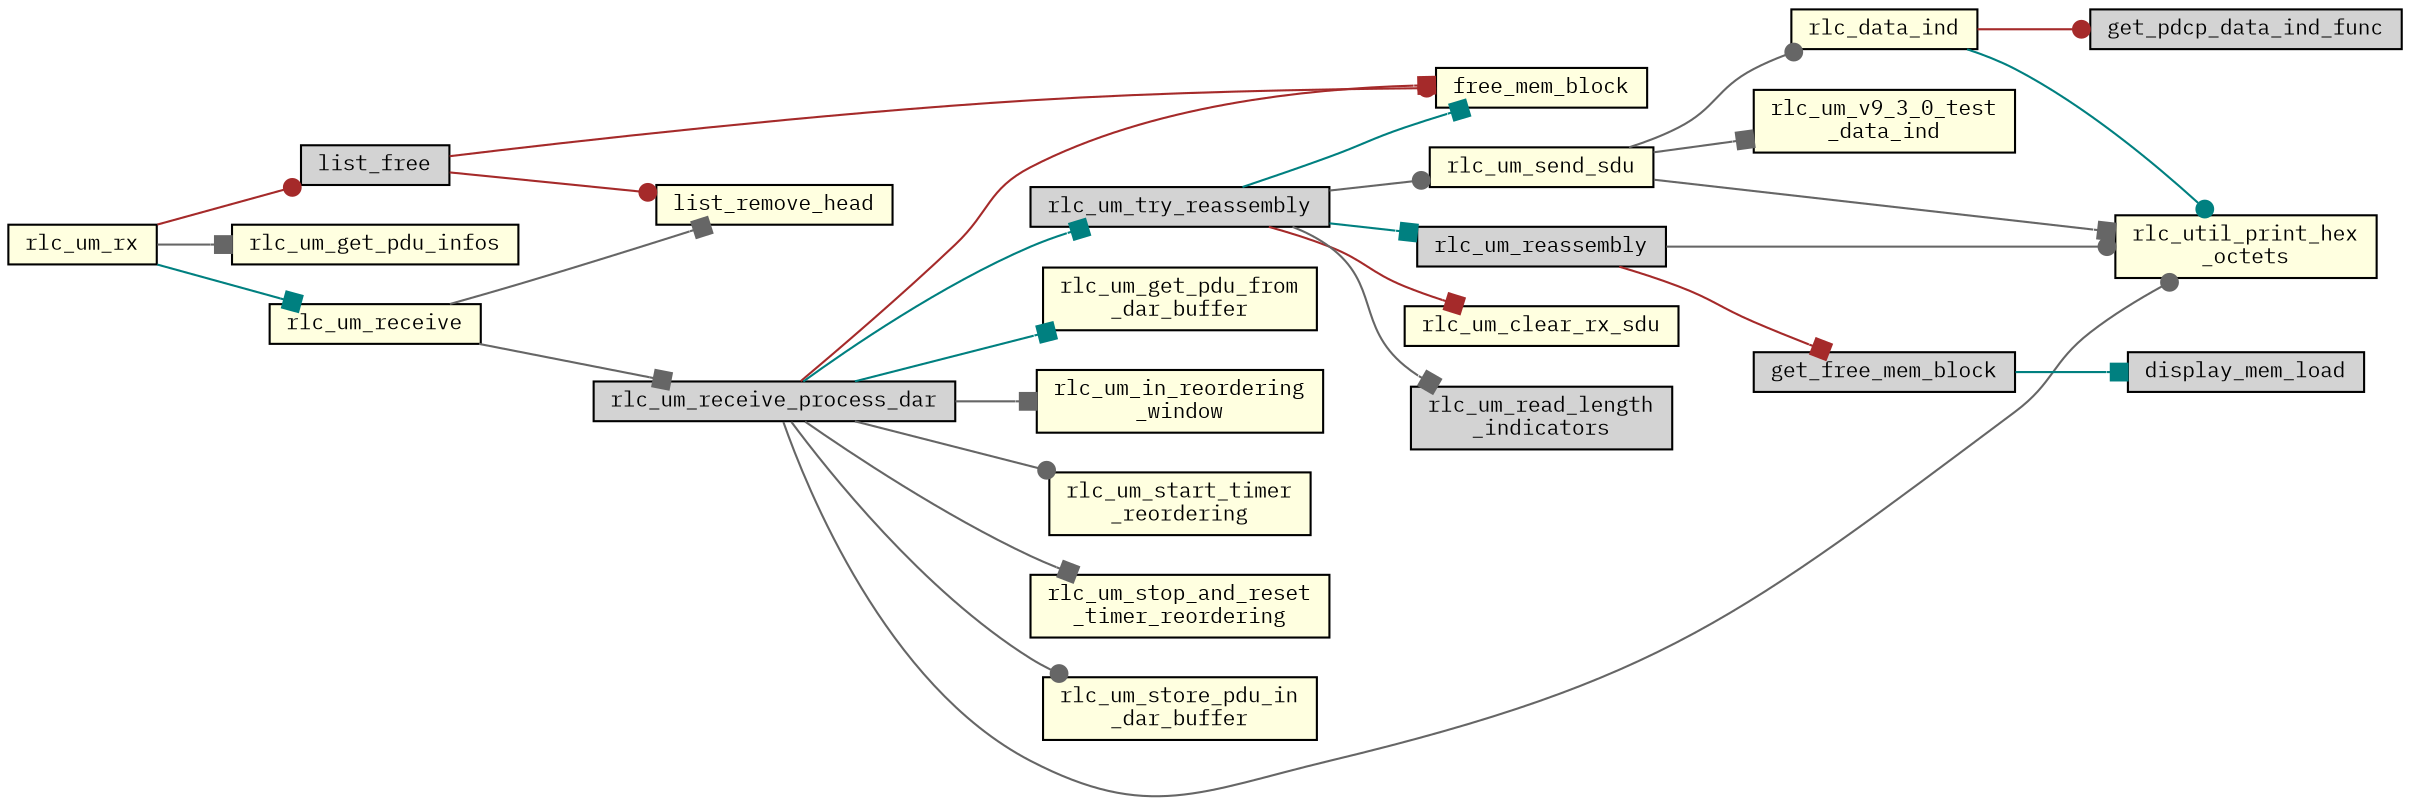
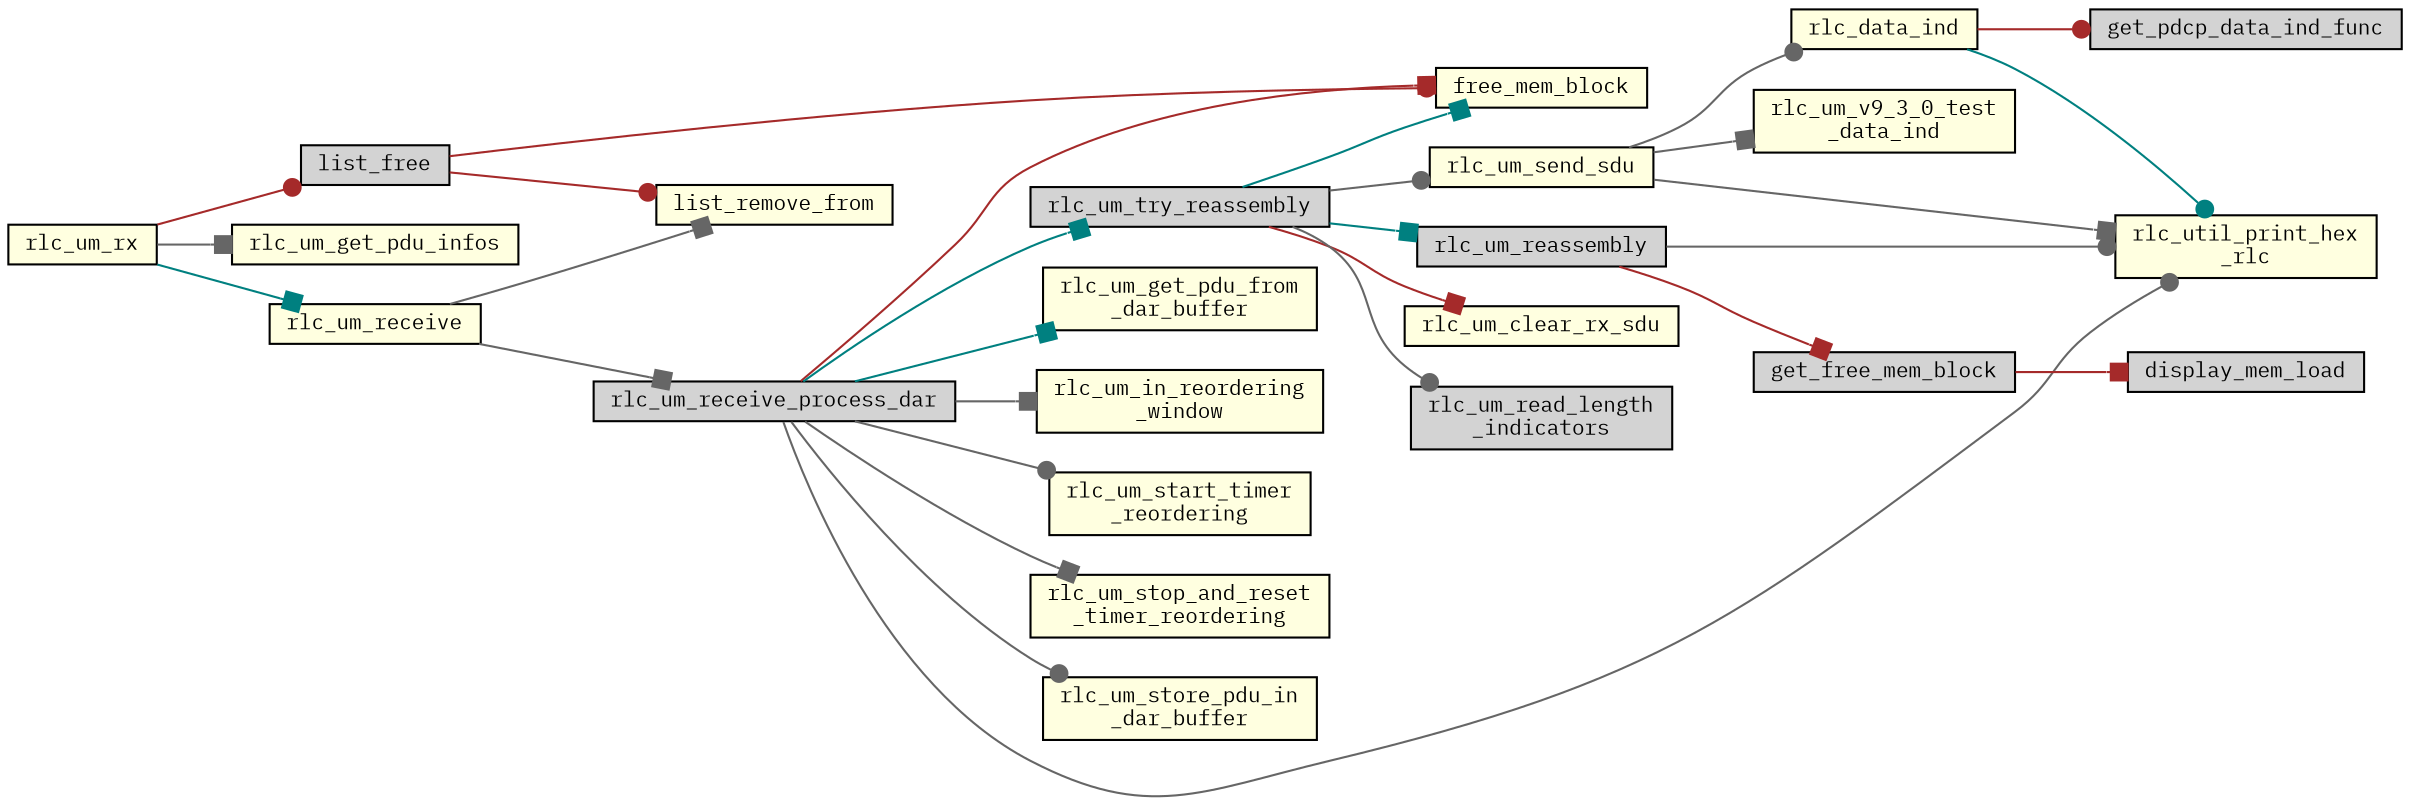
(774, 205) -> (774, 205)
(2246, 247) -> (2246, 247)
(1364, 294) -> (1365, 296)
(2070, 372) -> (2070, 372)
